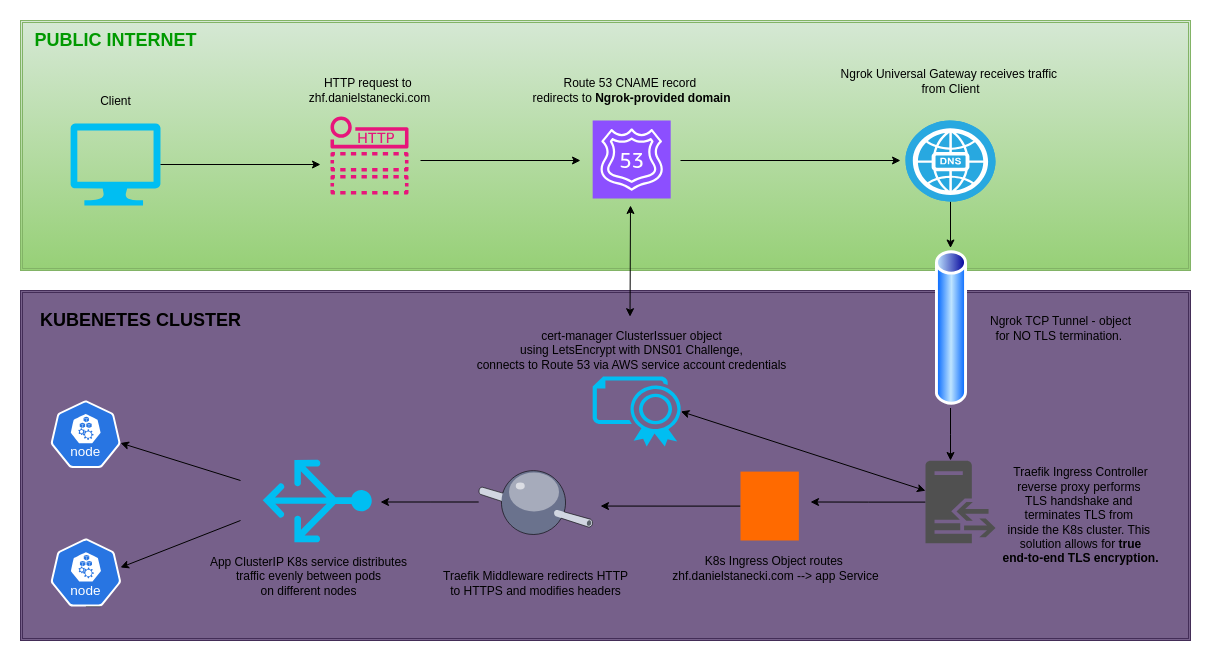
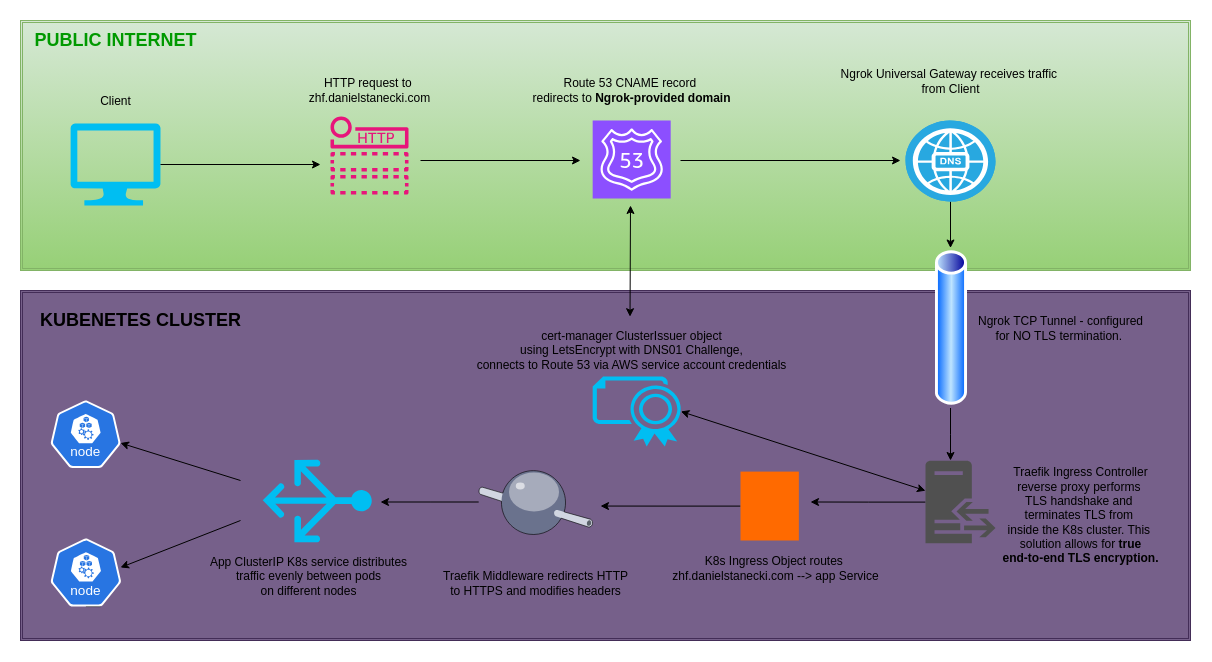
(1061, 329) -> (1061, 329)
